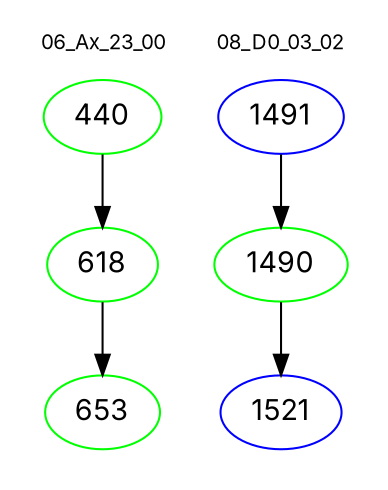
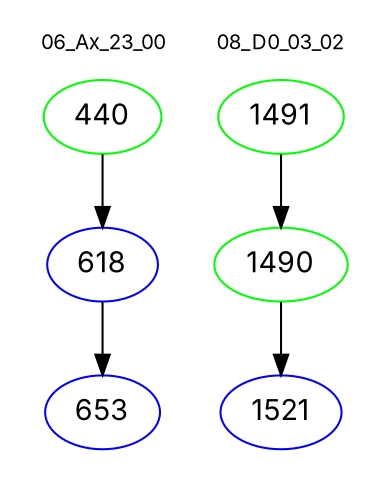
(281, 117) -> (281, 117)
(103, 265) -> (103, 265)
(103, 412) -> (103, 412)
